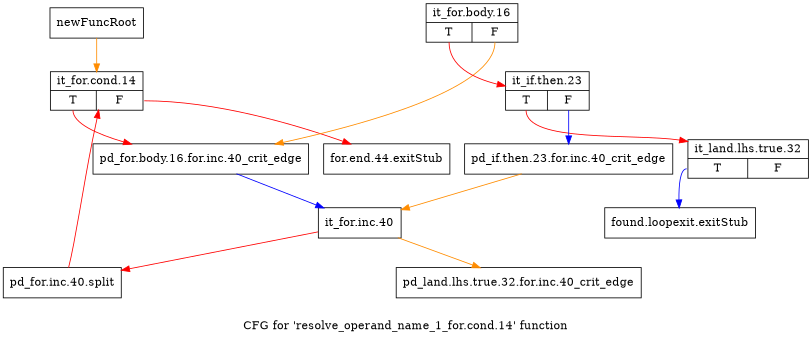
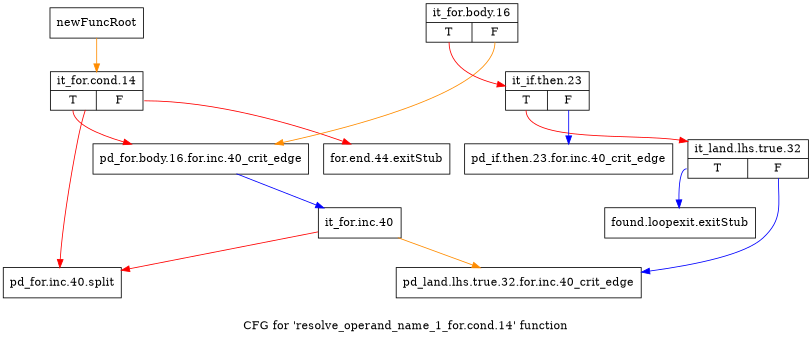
(465, 191) -> none
(83, 193) -> (70, 184)
none -> (739, 251)
